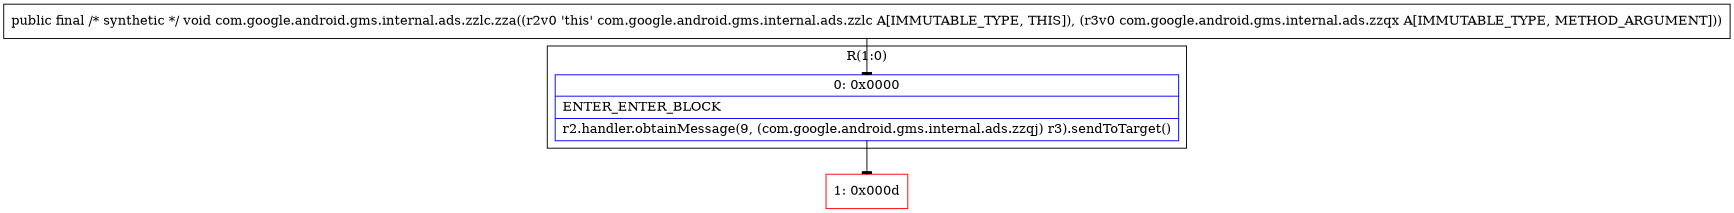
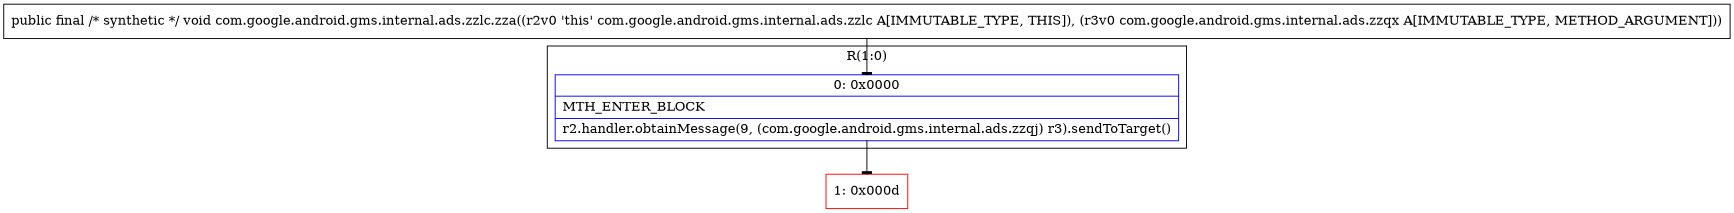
(642, 107) -> (634, 107)
